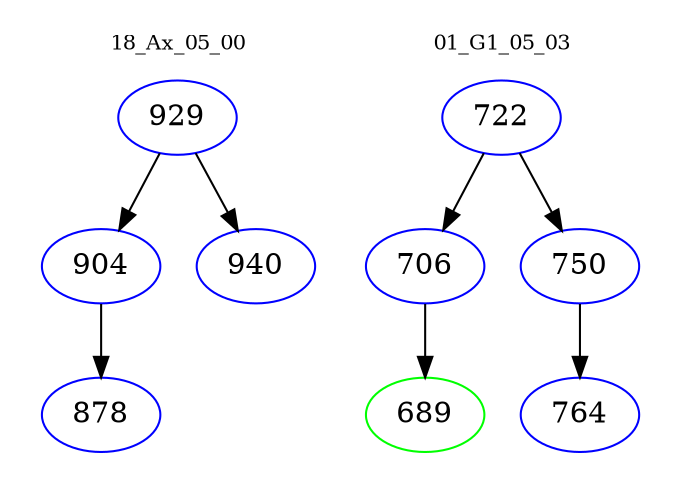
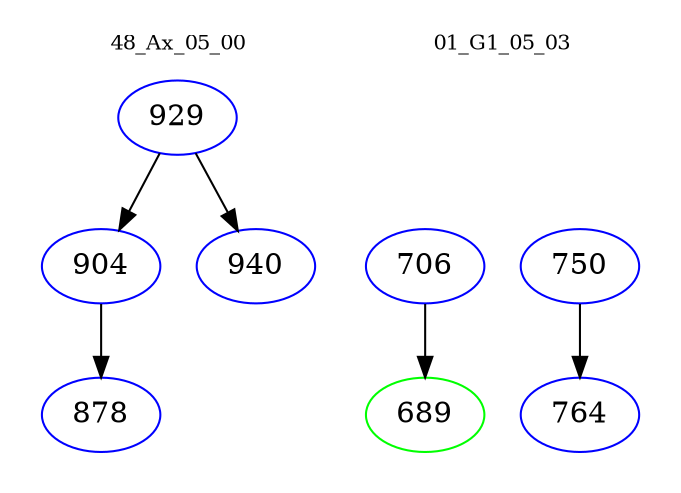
(179, 44) -> (179, 44)
(502, 118) -> none
